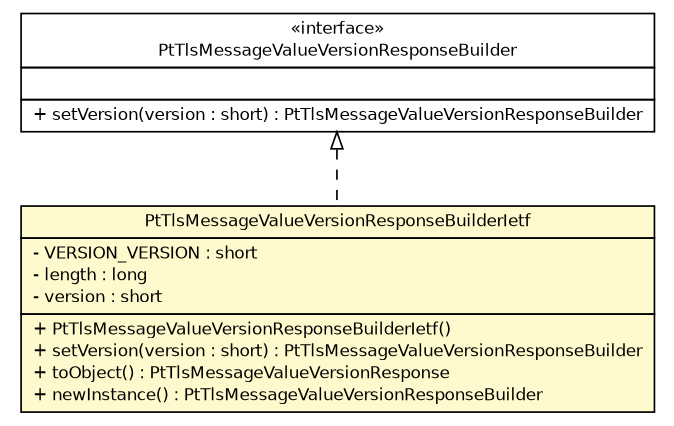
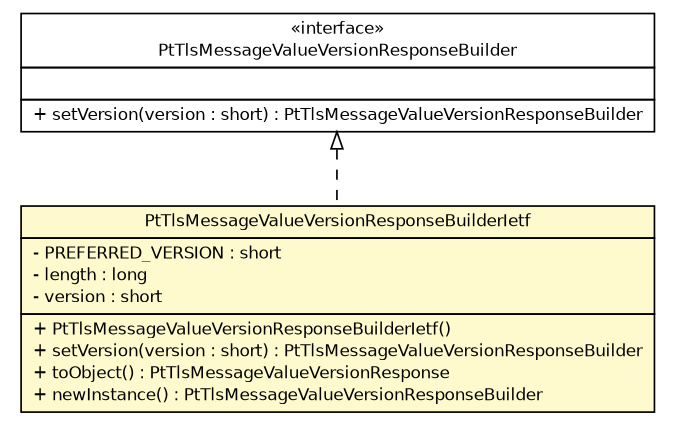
(145, 253) -> (158, 253)
